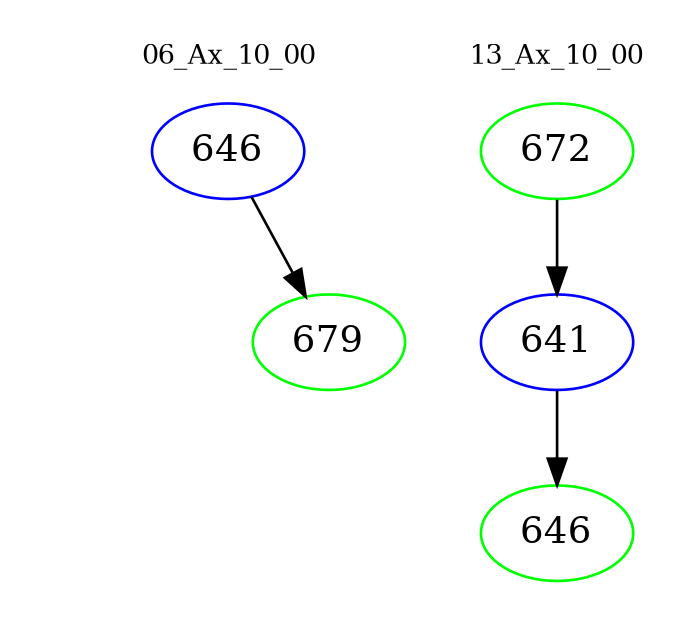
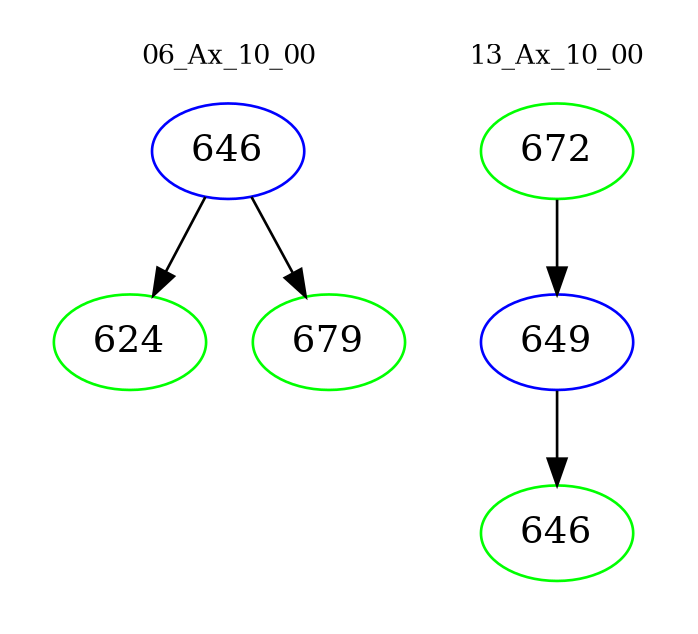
none -> (130, 342)
(557, 342) -> (557, 342)
